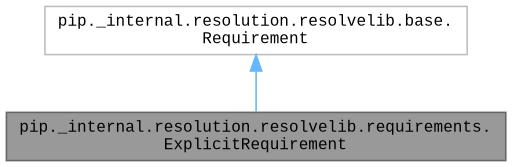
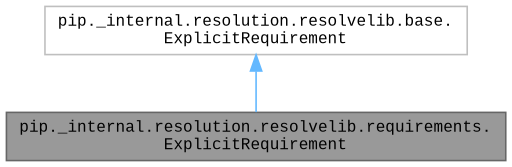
(256, 31) -> (256, 31)
